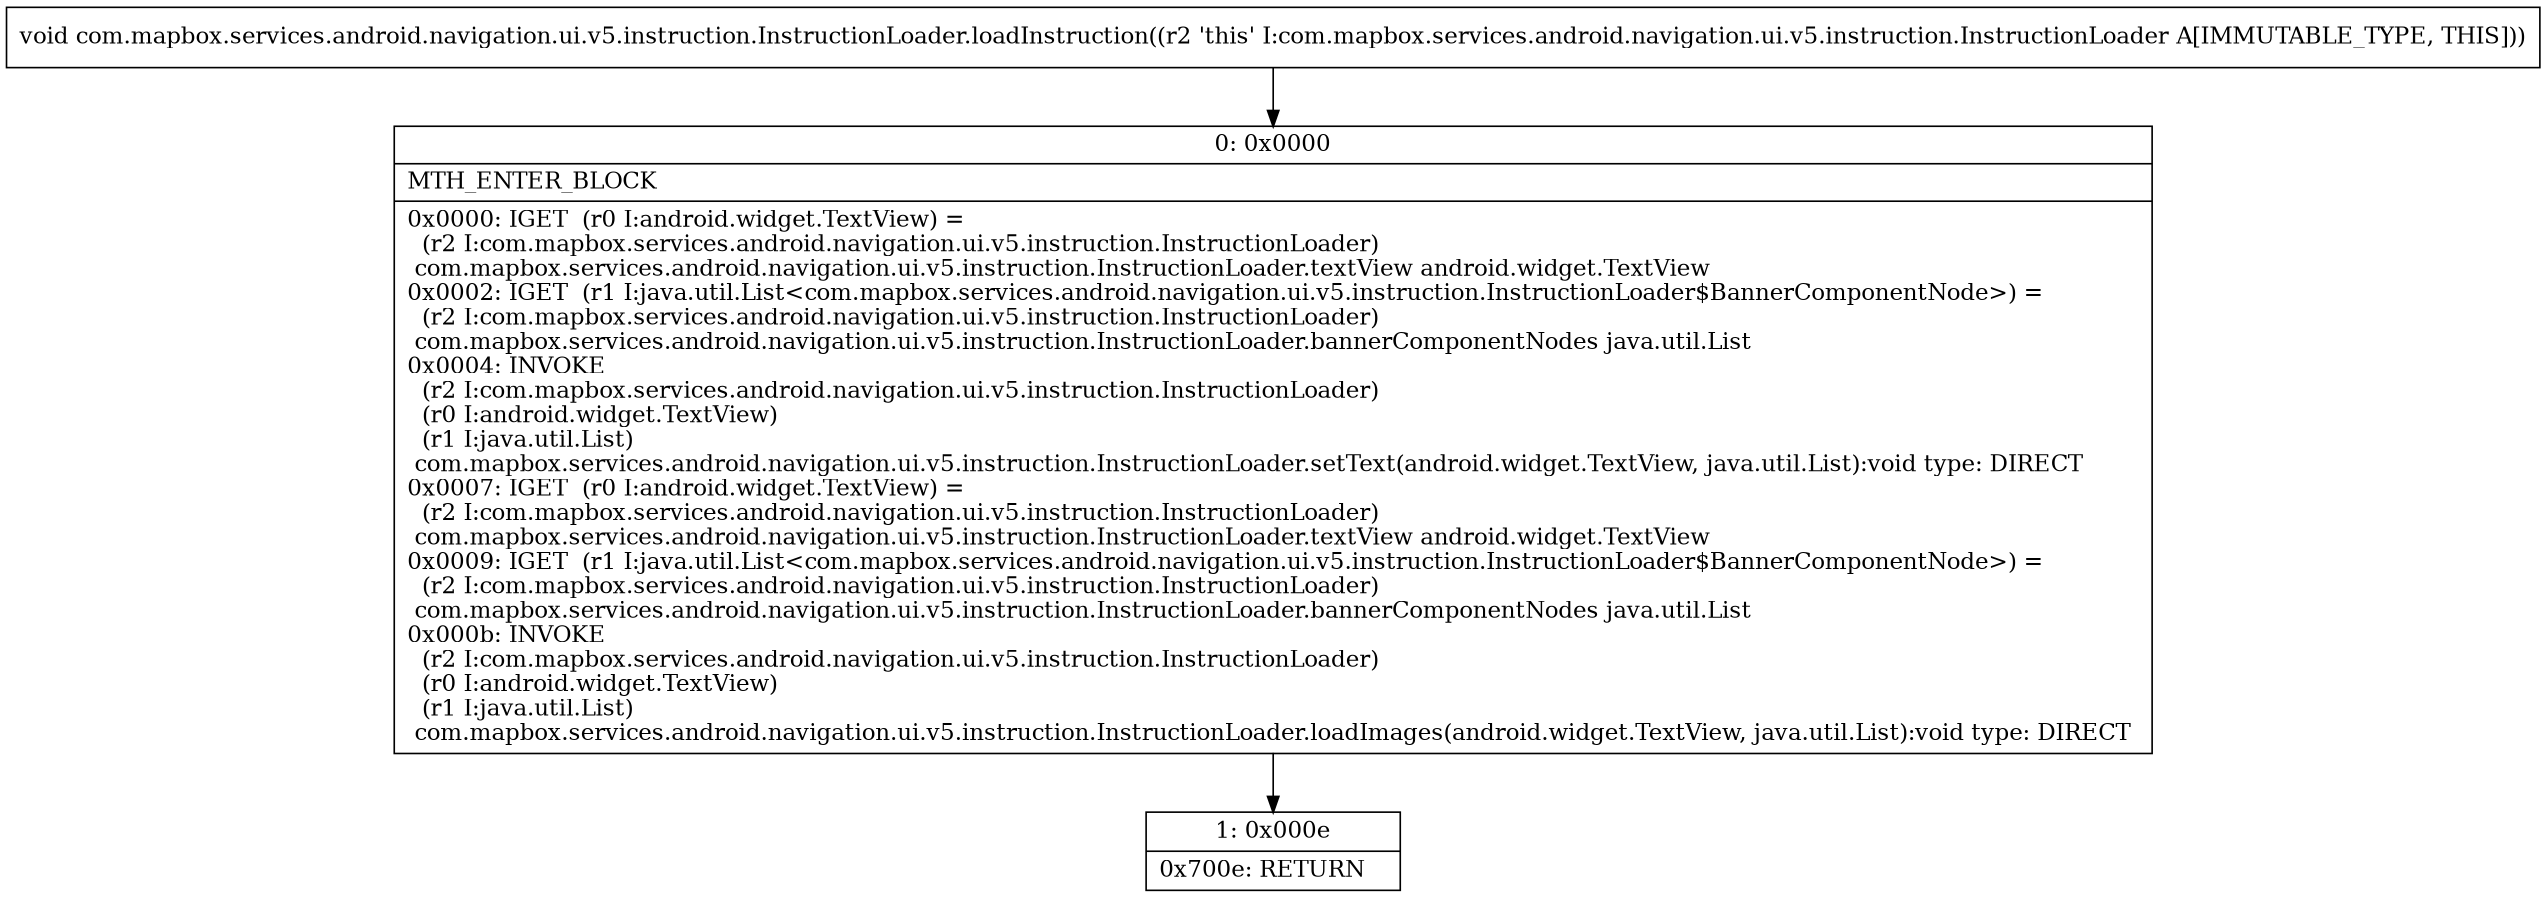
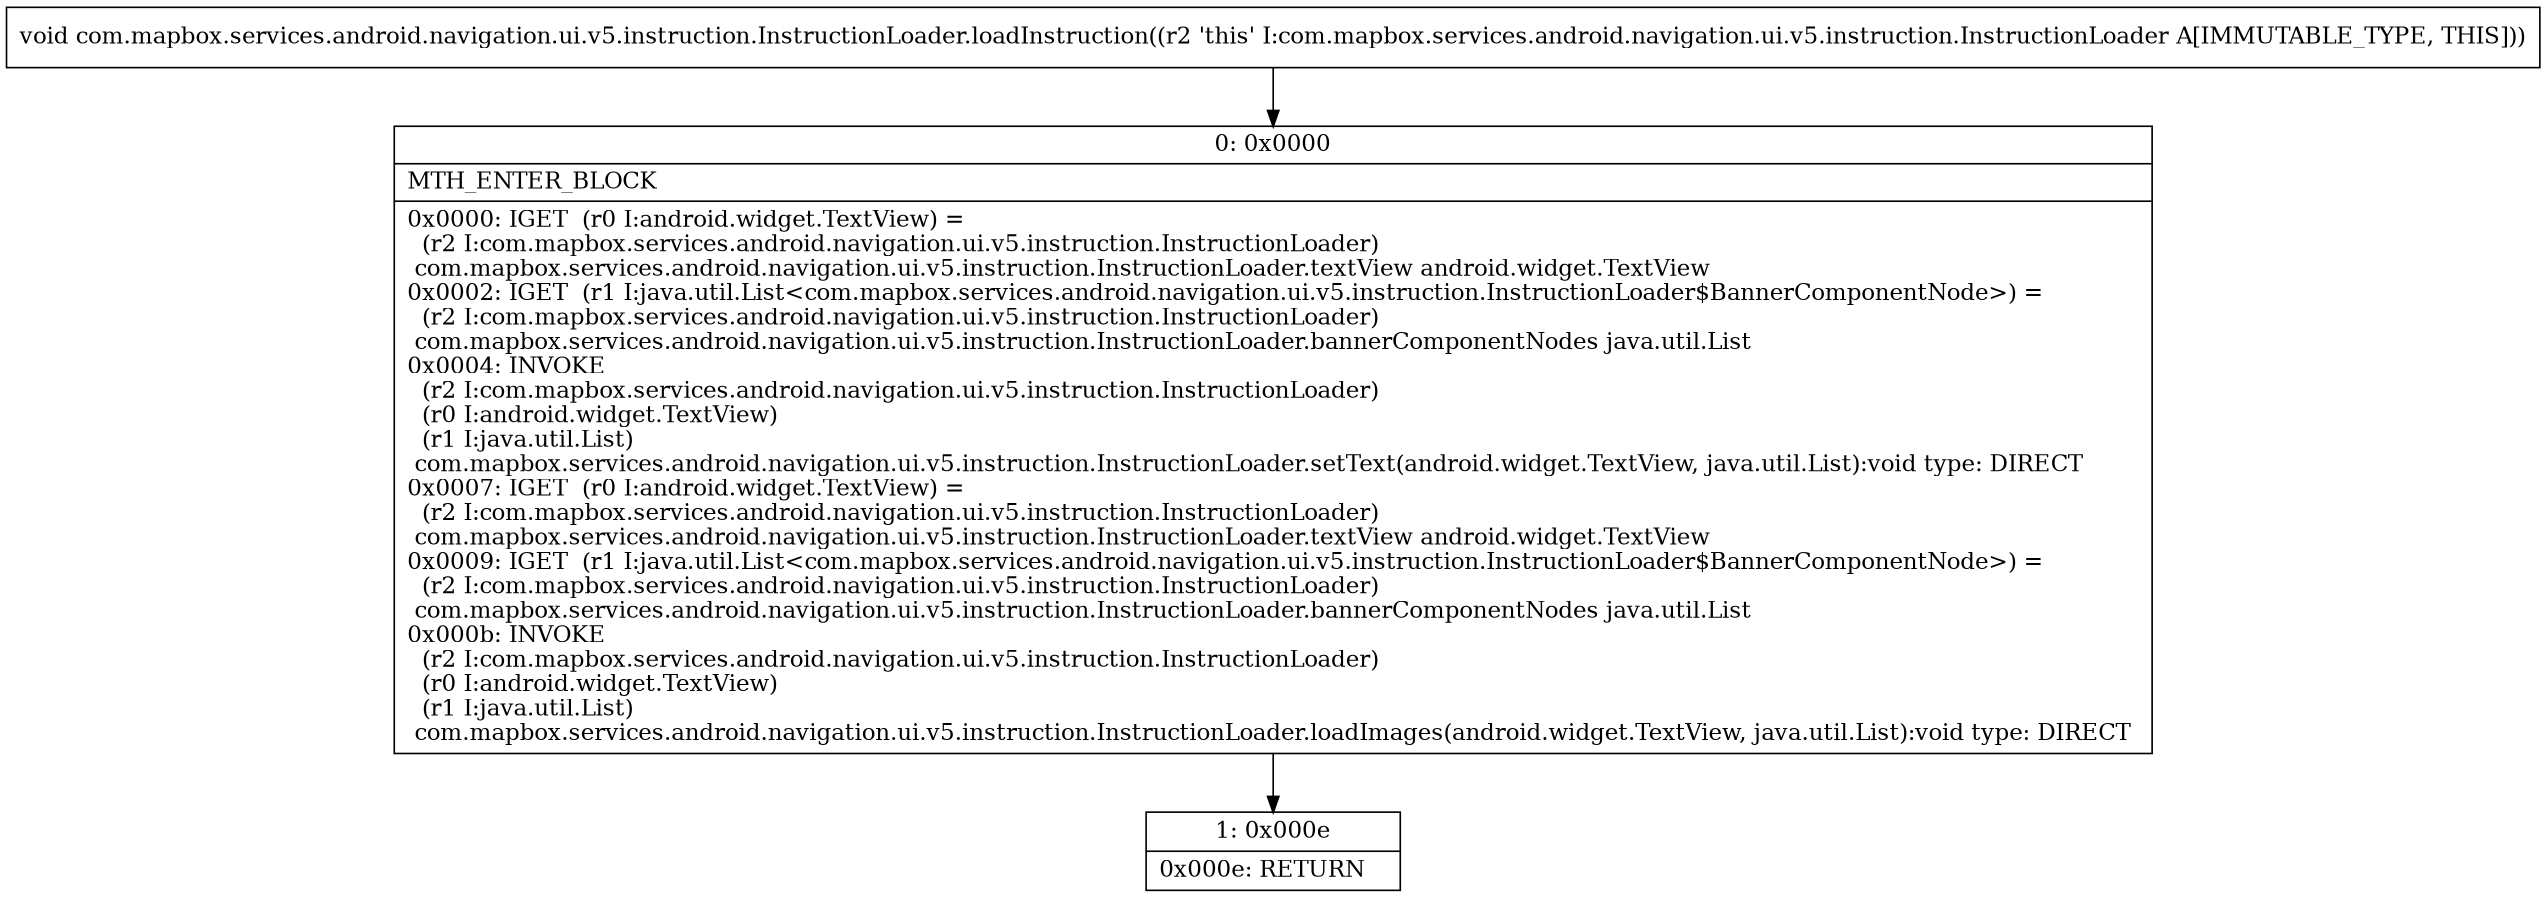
(1273, 870) -> (1273, 870)
